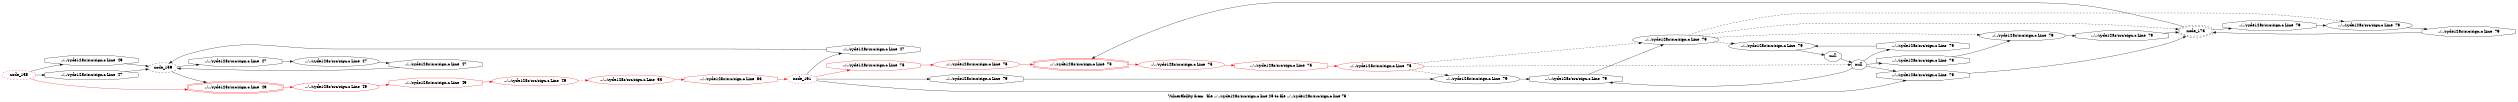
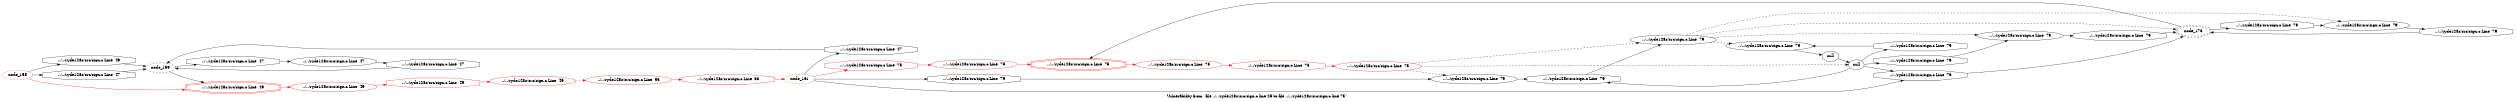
(19, 75) -> (18, 75)
